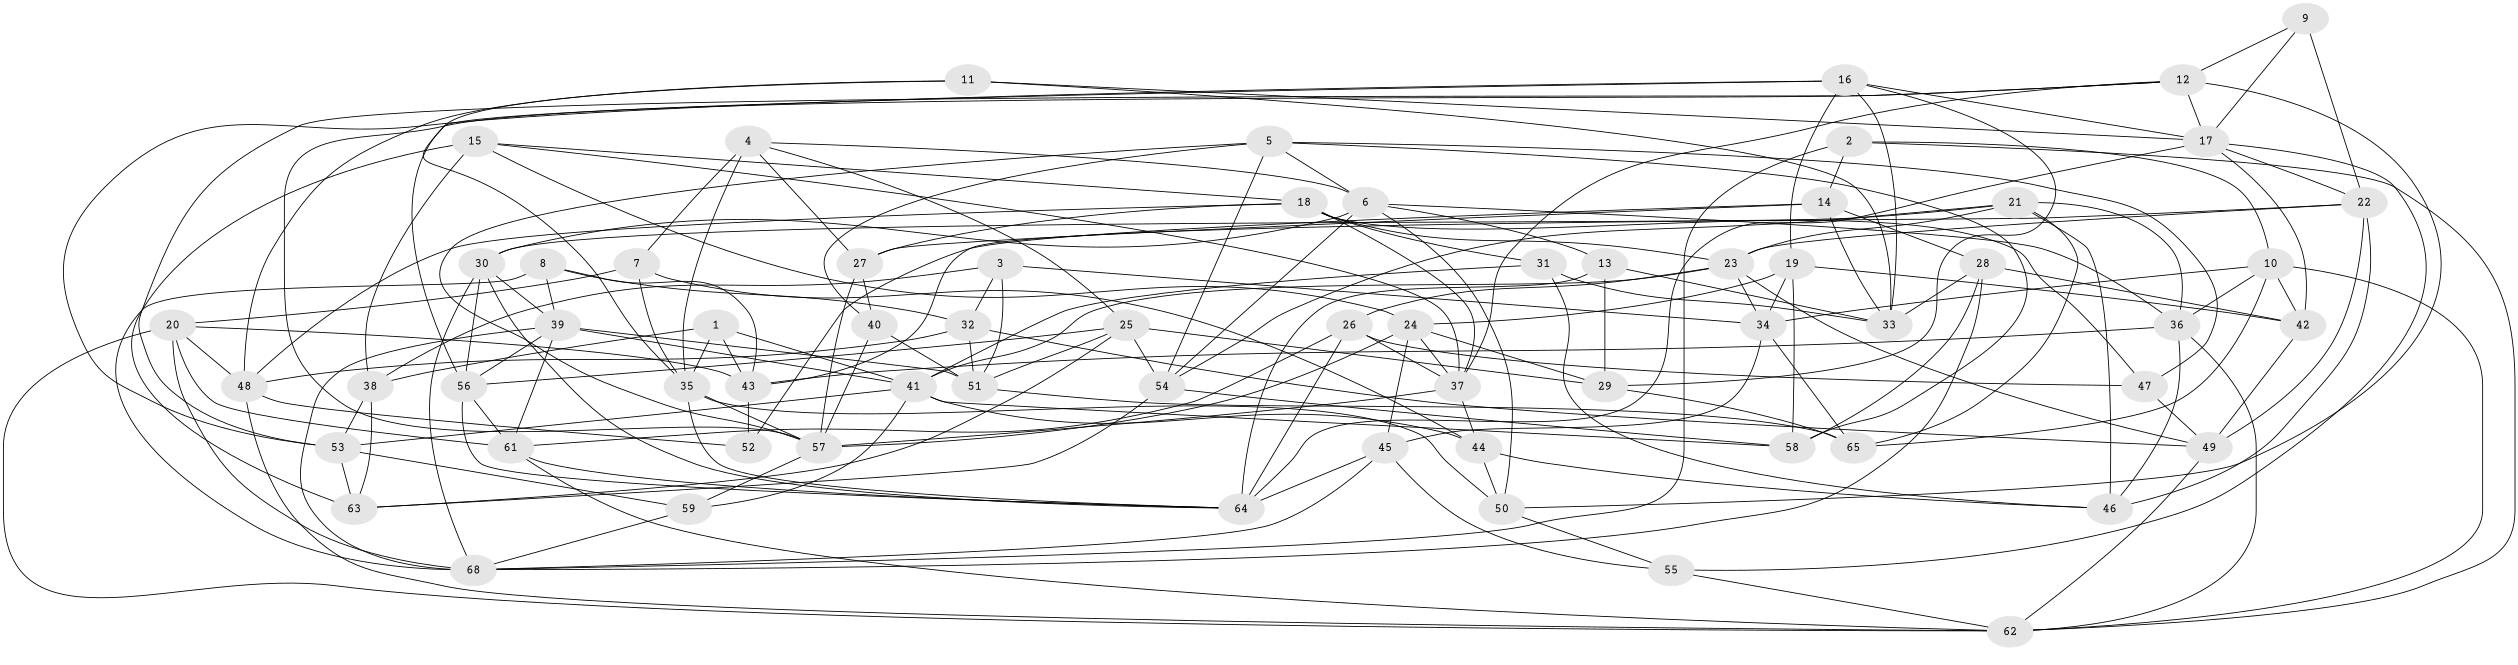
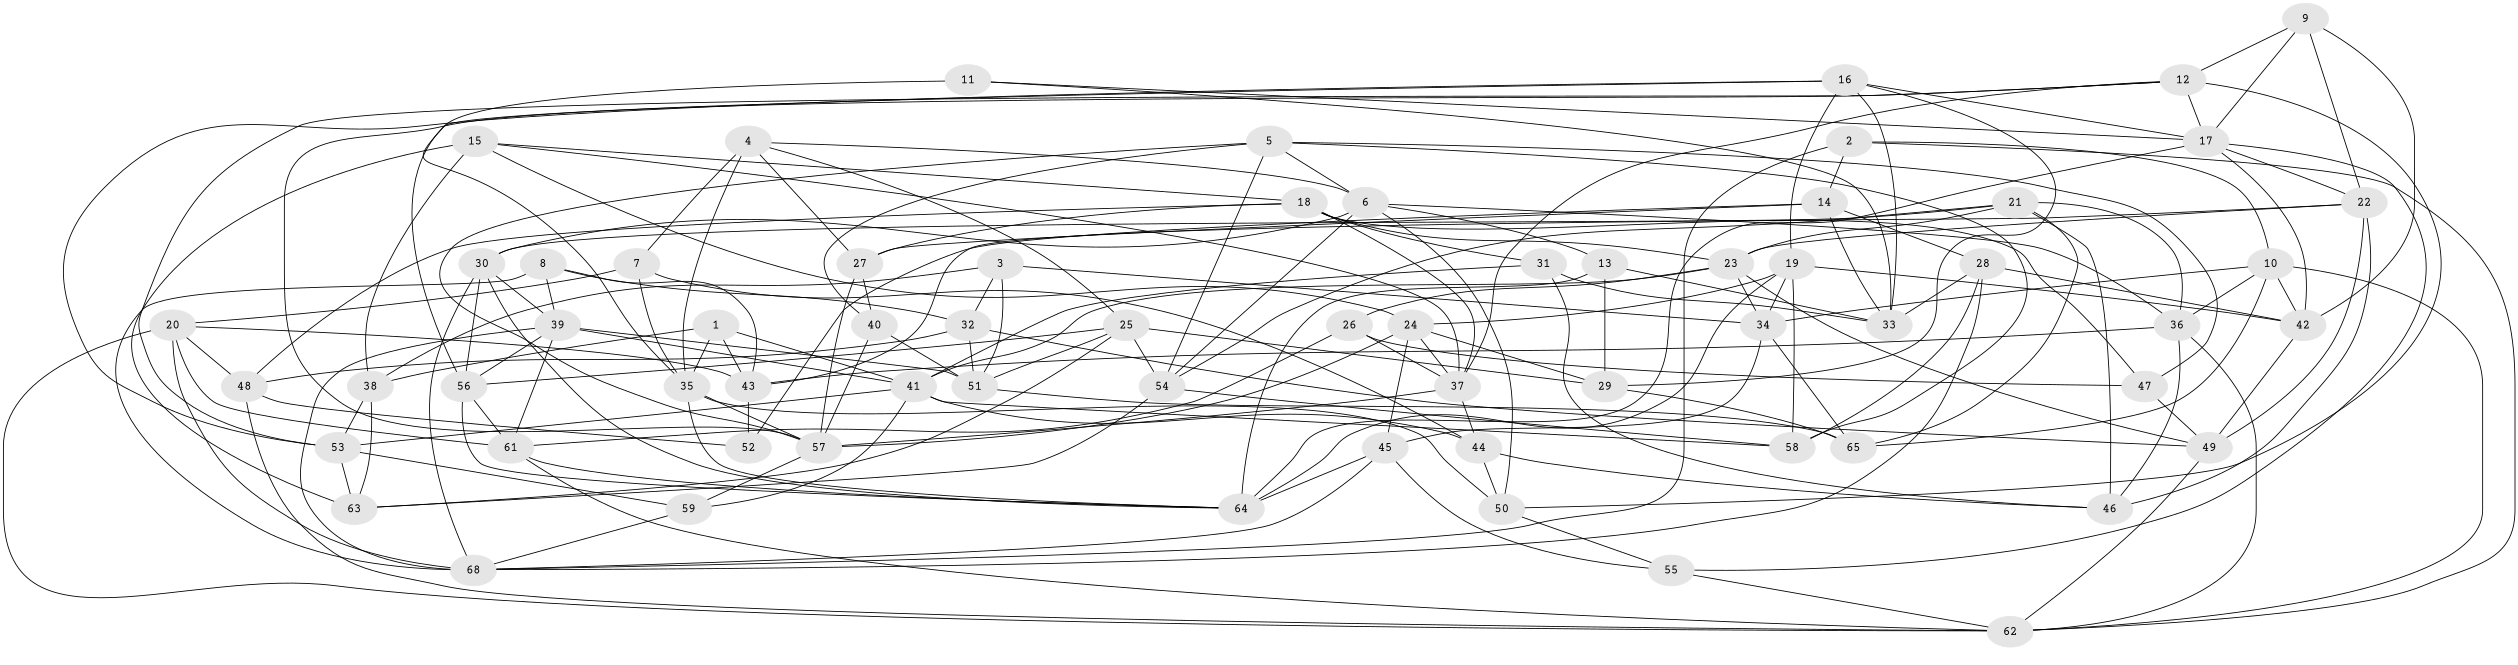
(377, 145) -> none
none -> (2415, 173)
(1288, 429) -> (1655, 406)
